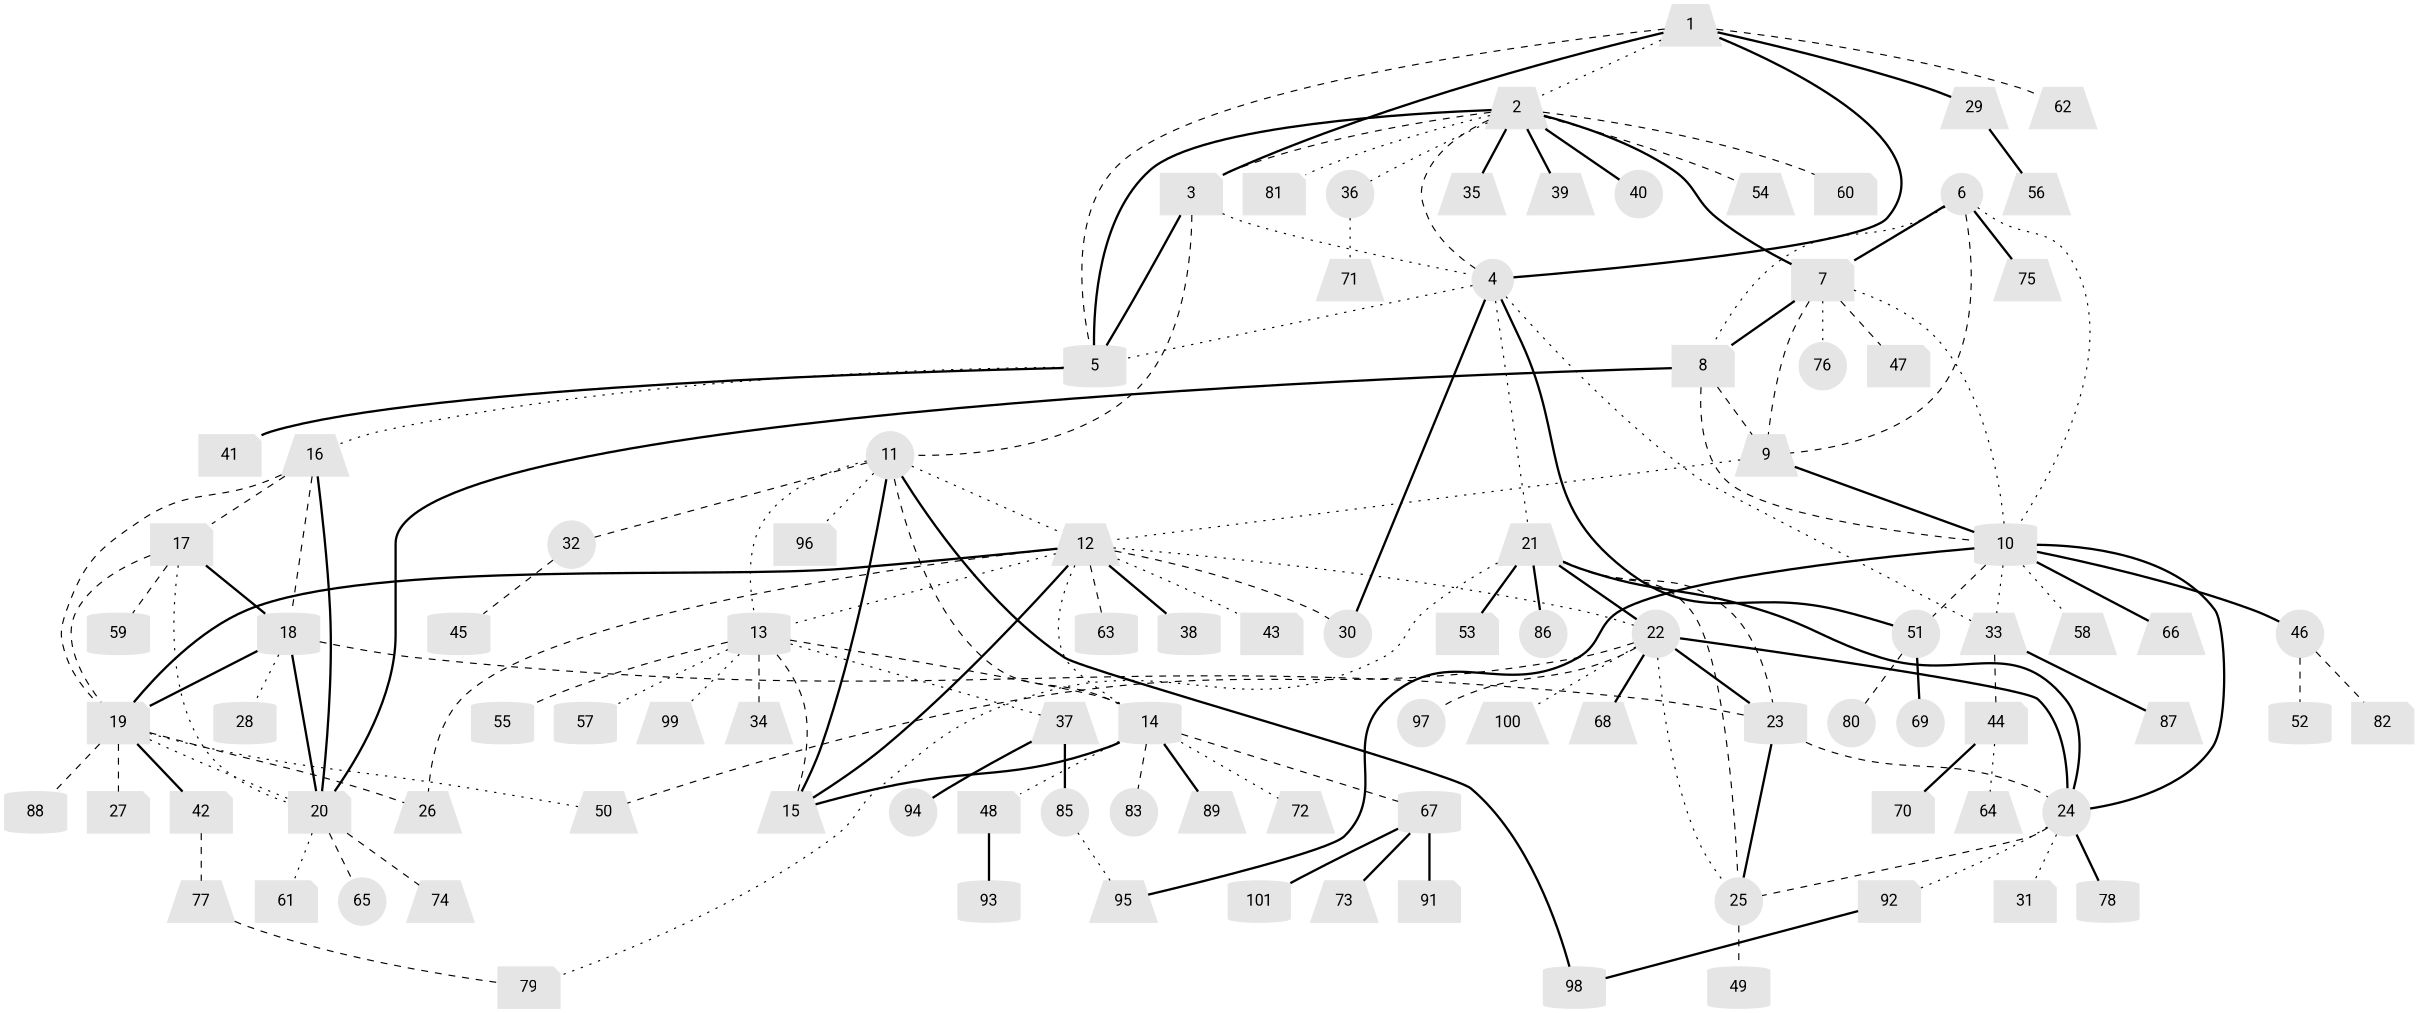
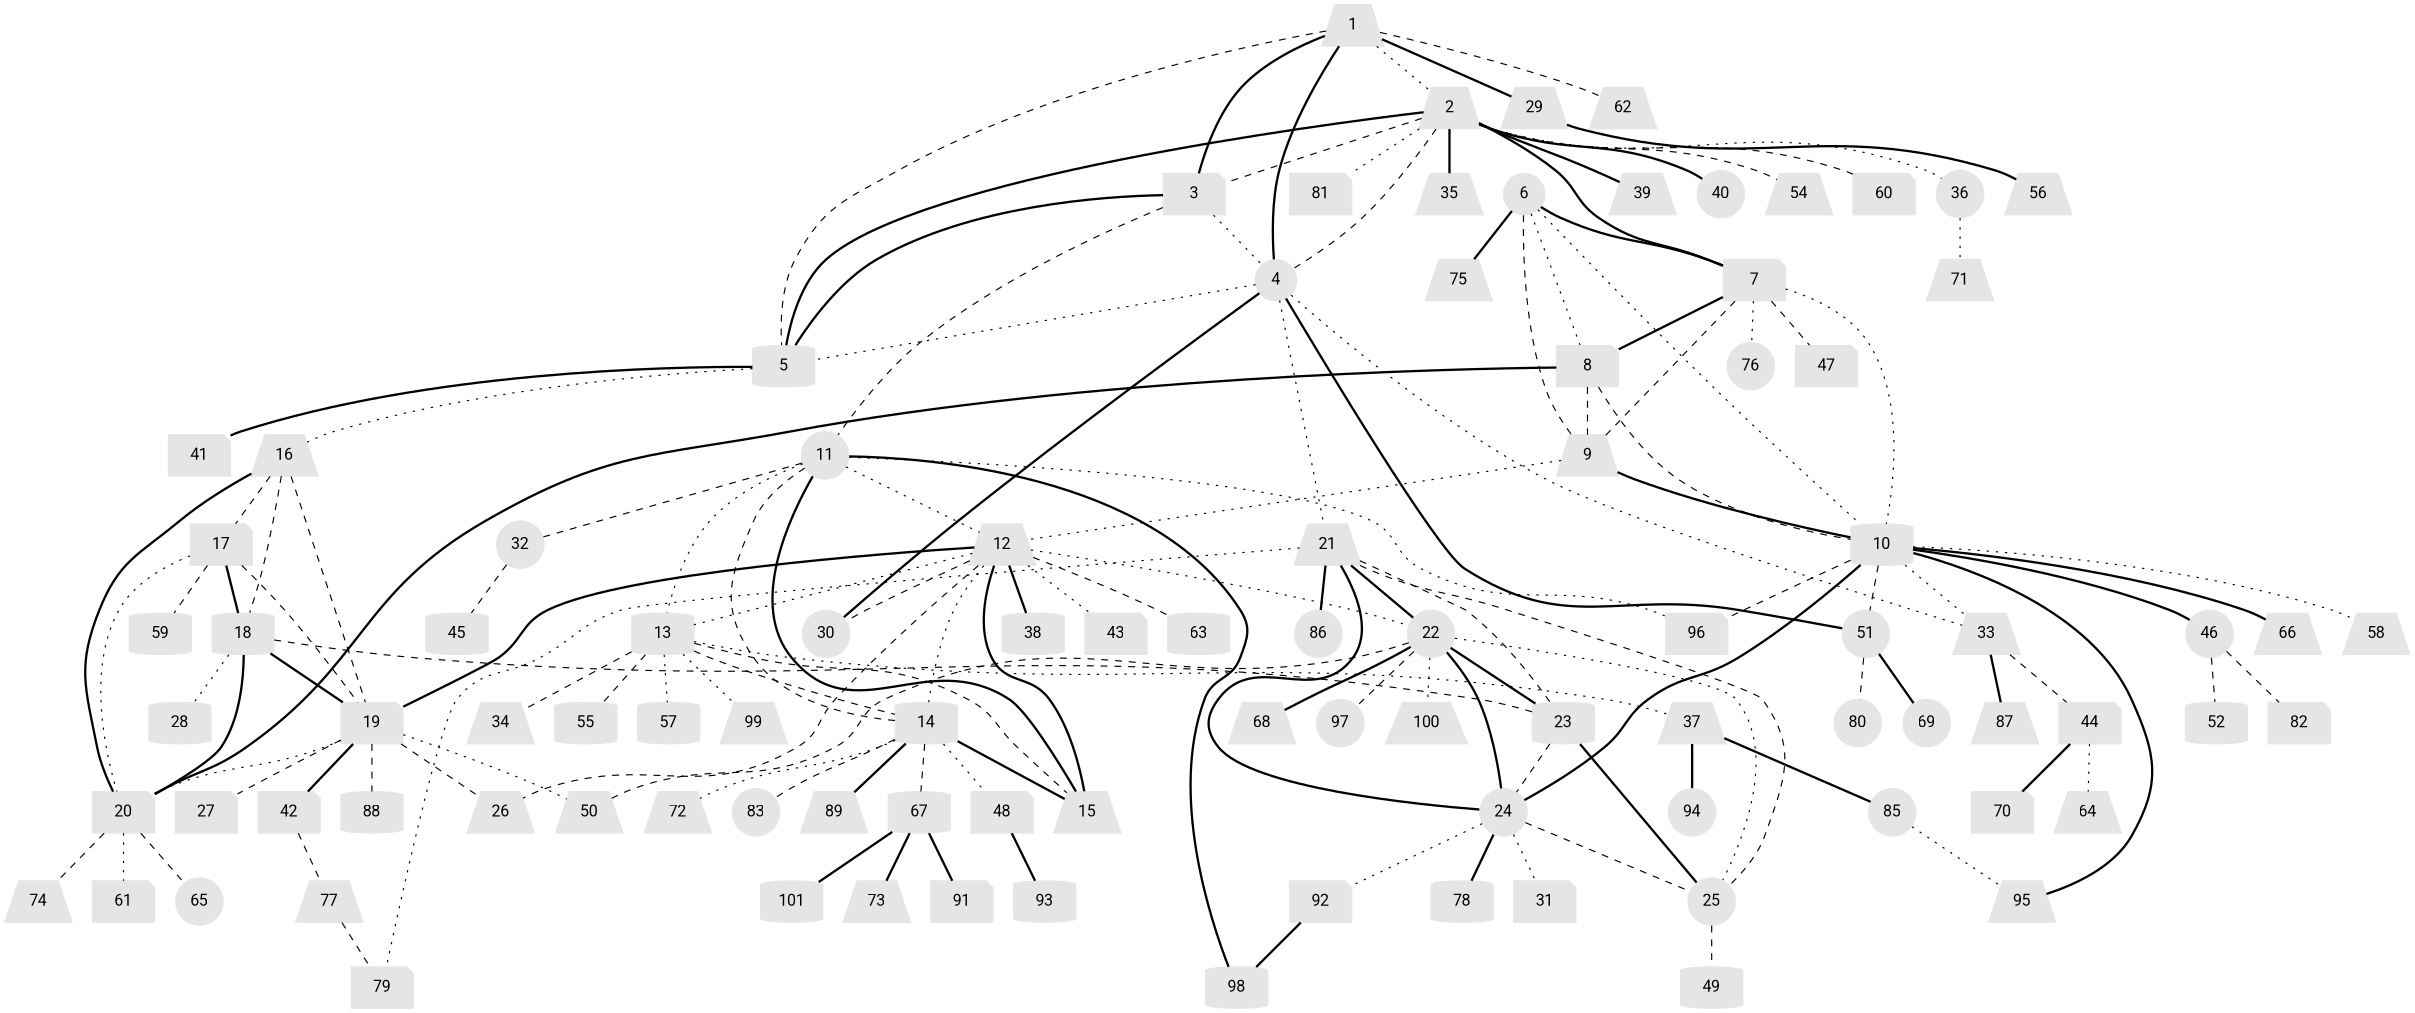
none -> (1789, 589)
(1467, 634) -> none
